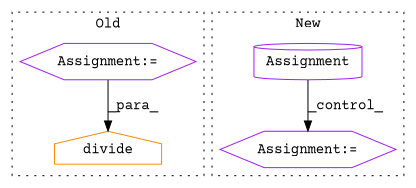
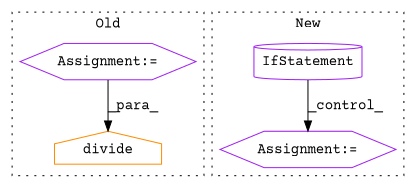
(308, 62) -> (308, 62)
